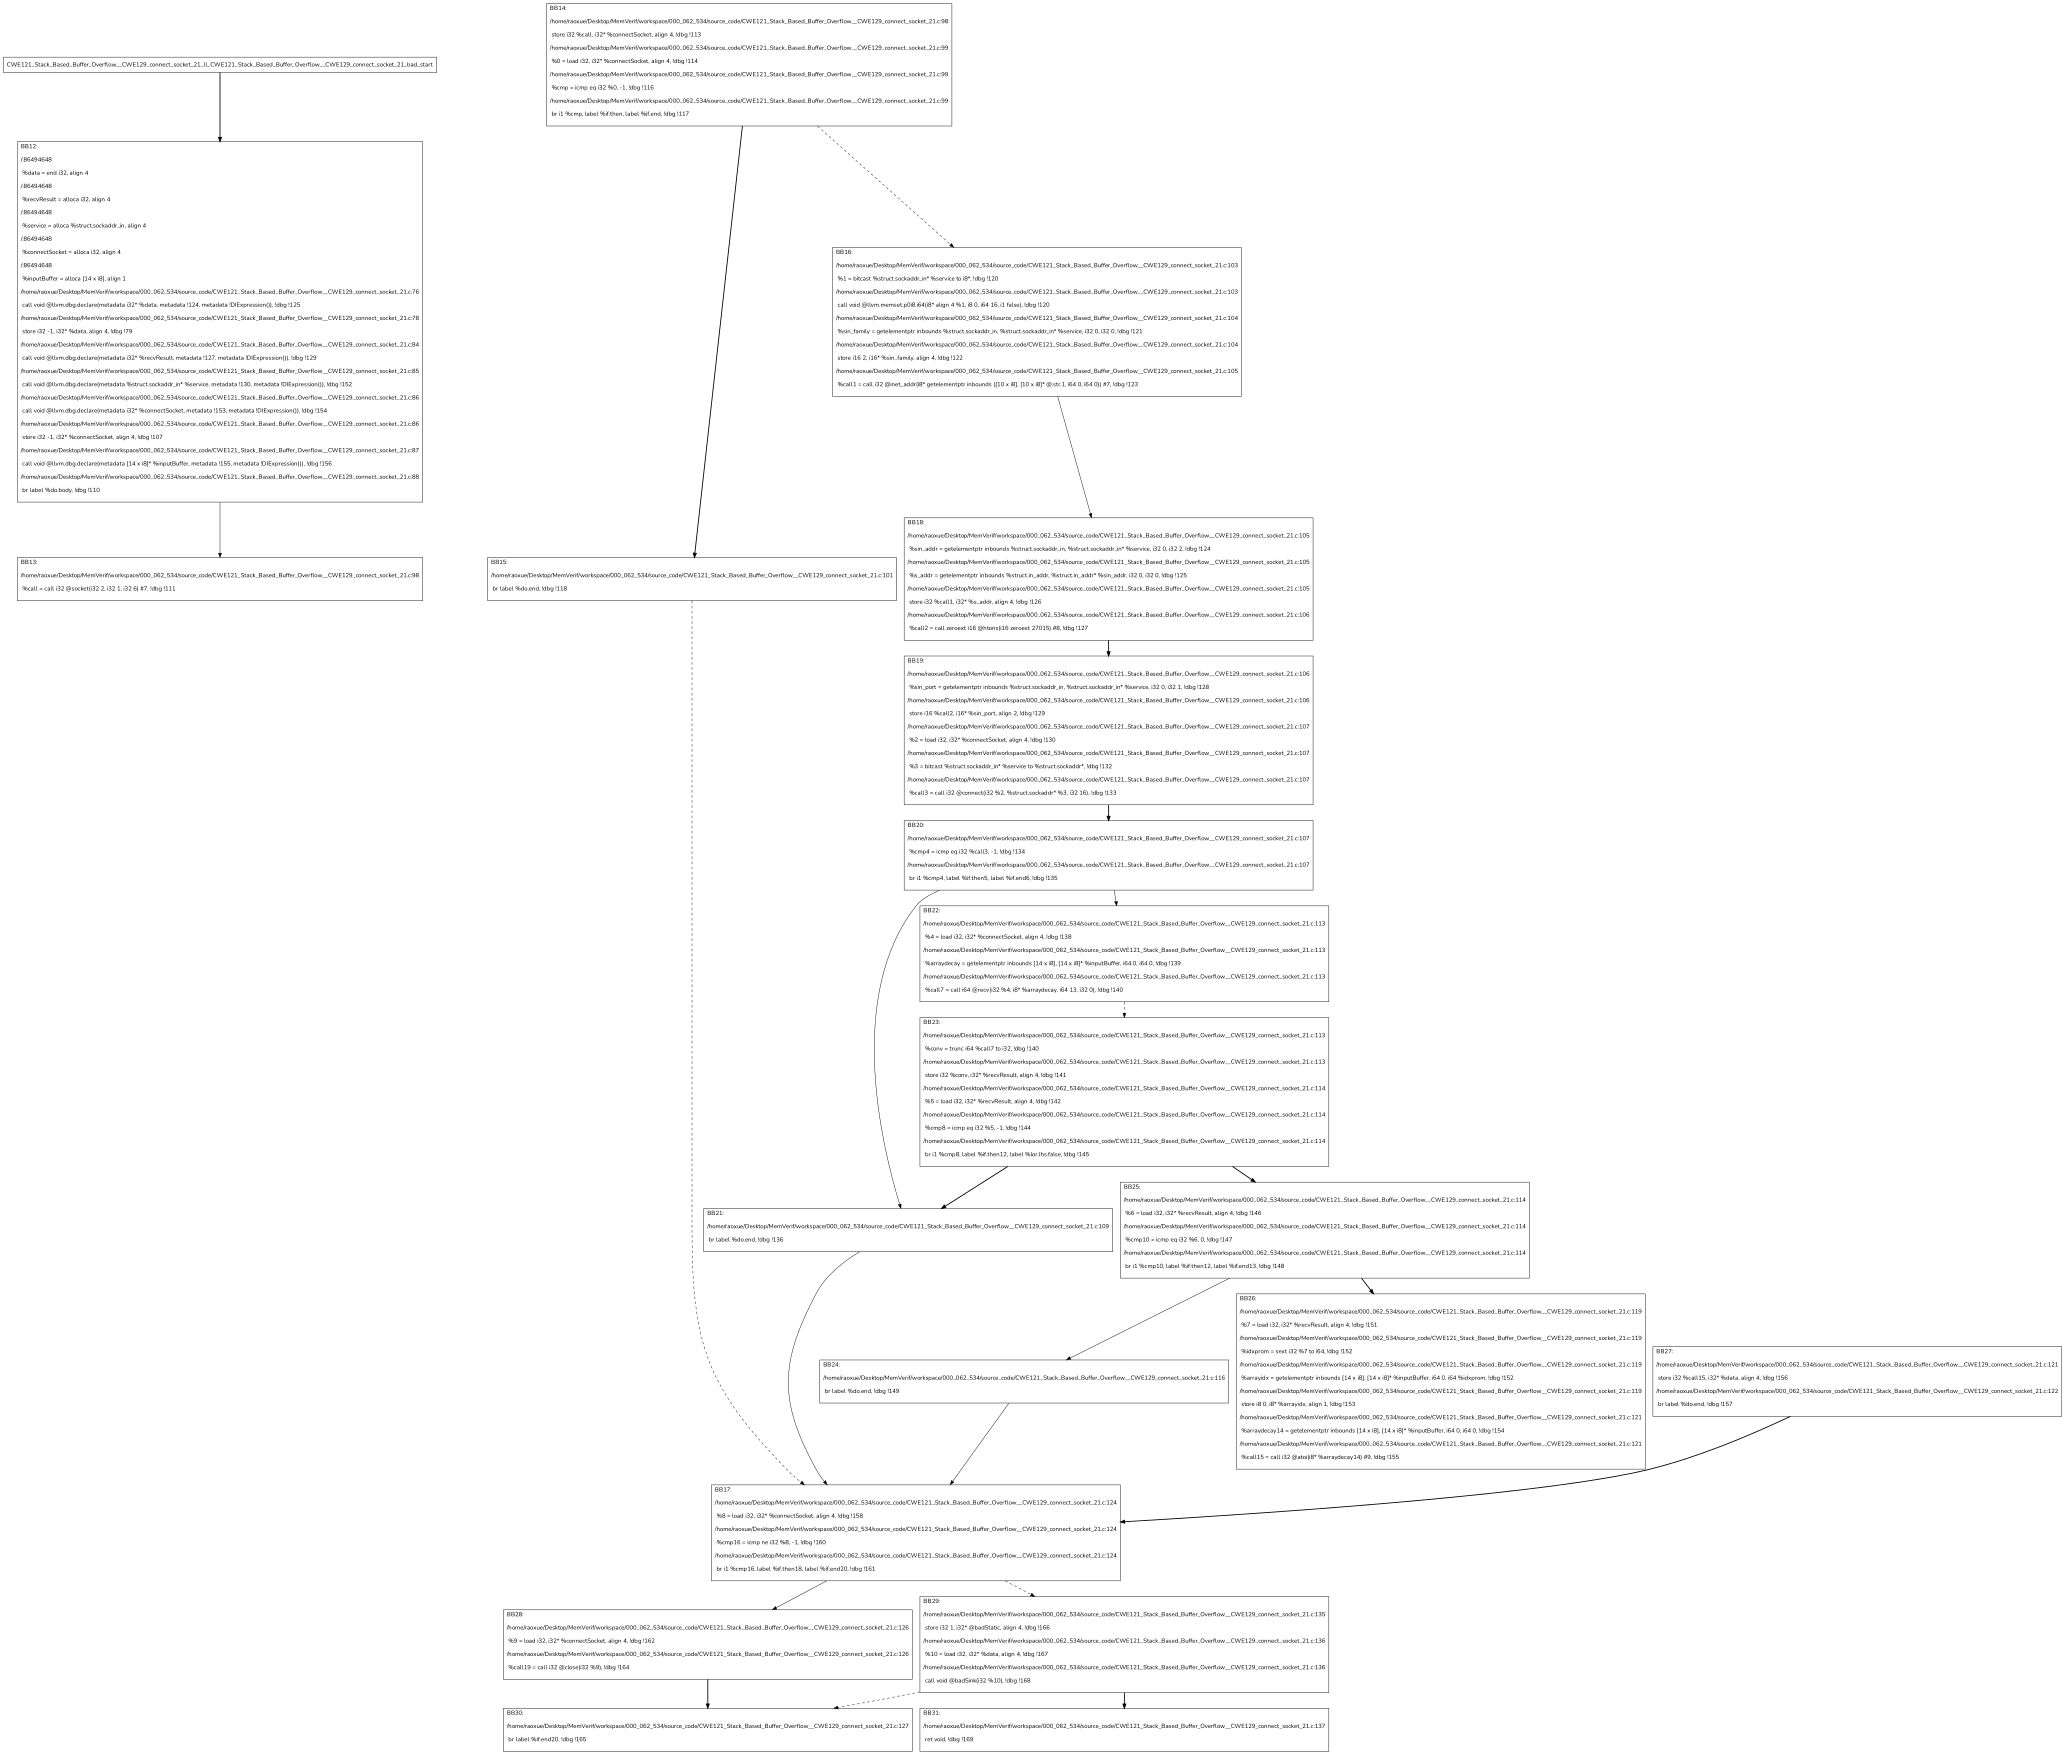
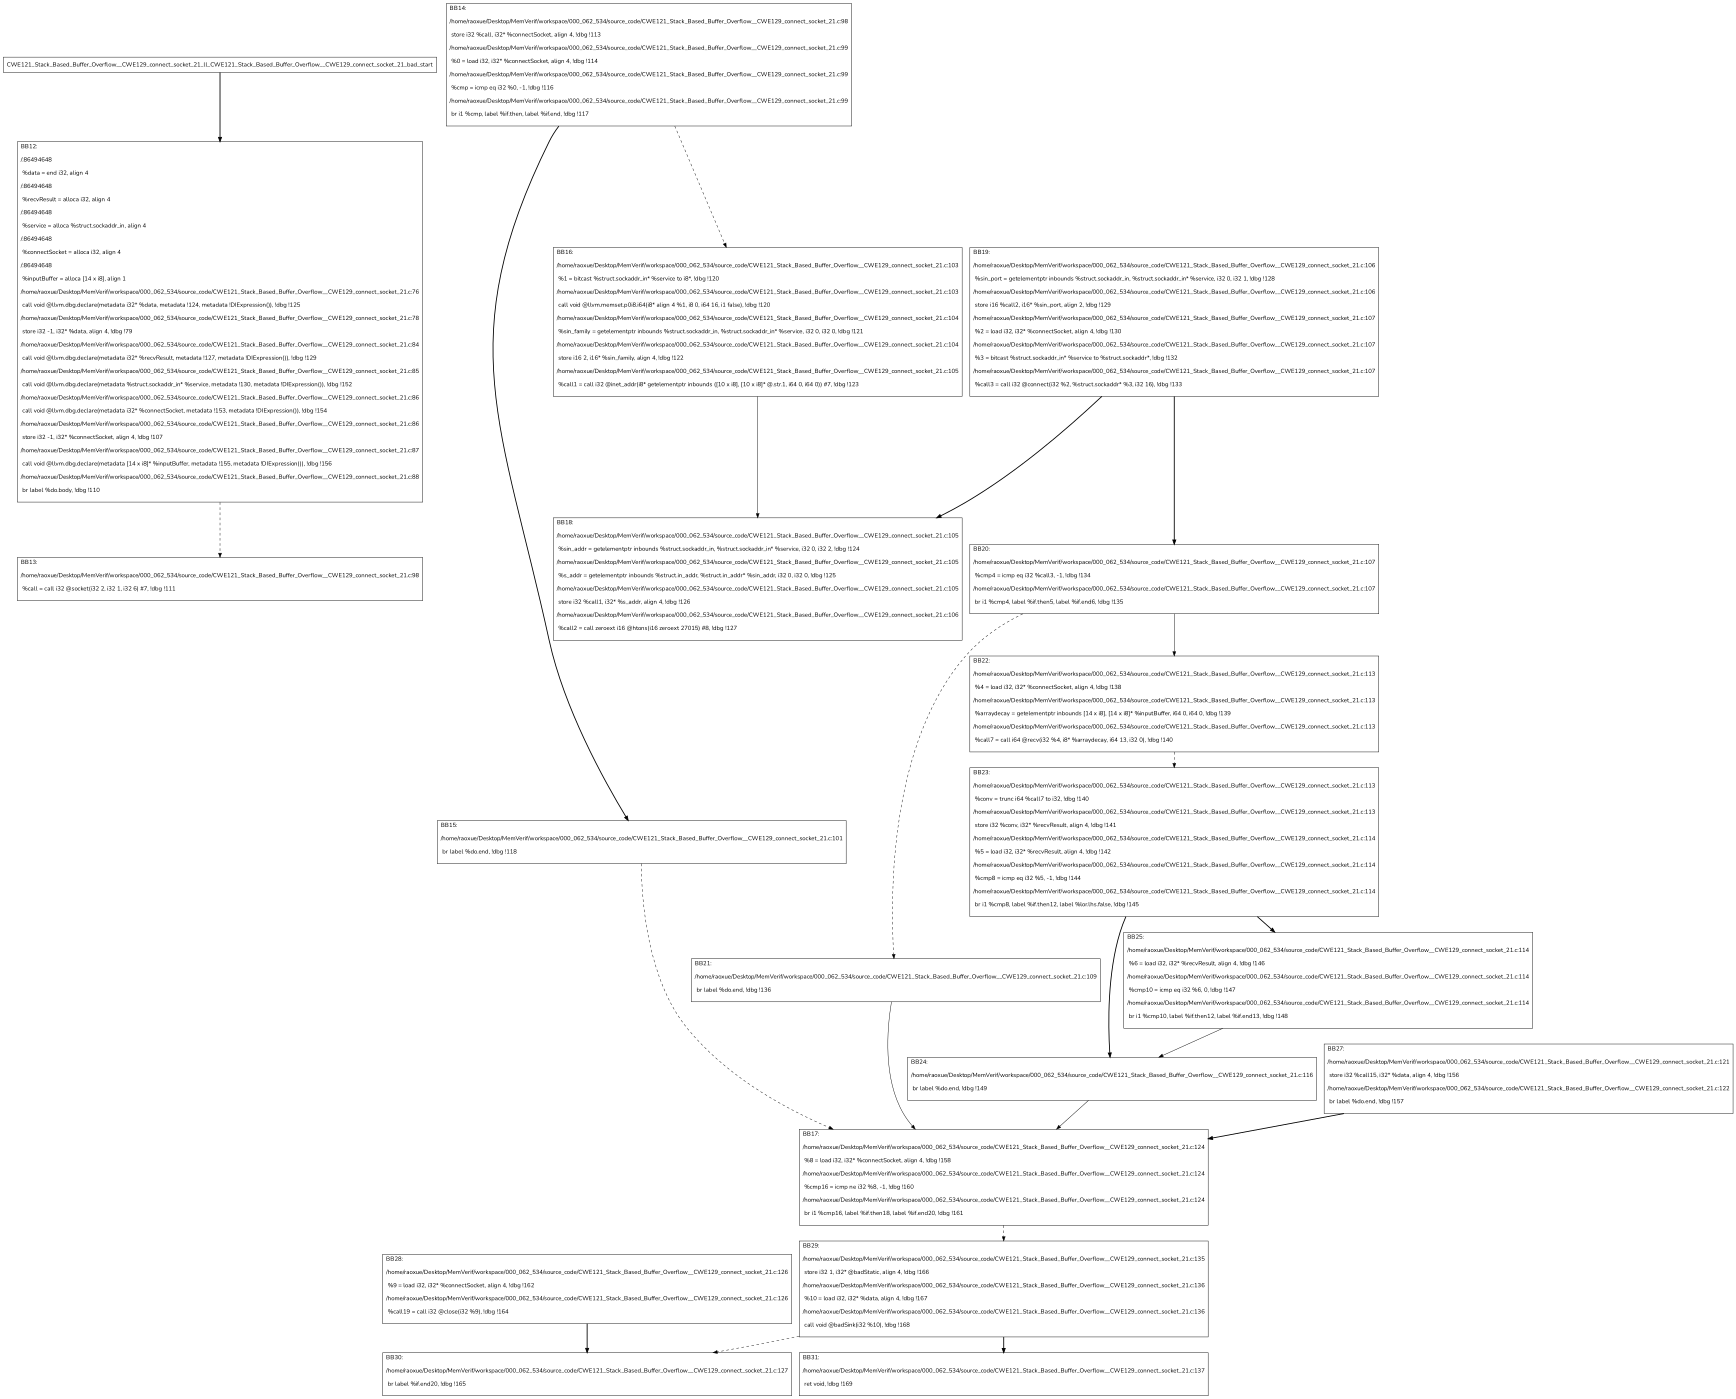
(220, 528) -> (220, 528)
(1109, 646) -> (1025, 462)
(875, 1038) -> (912, 763)
(976, 1186) -> (1111, 984)
(1441, 1382) -> none
(801, 1594) -> none
